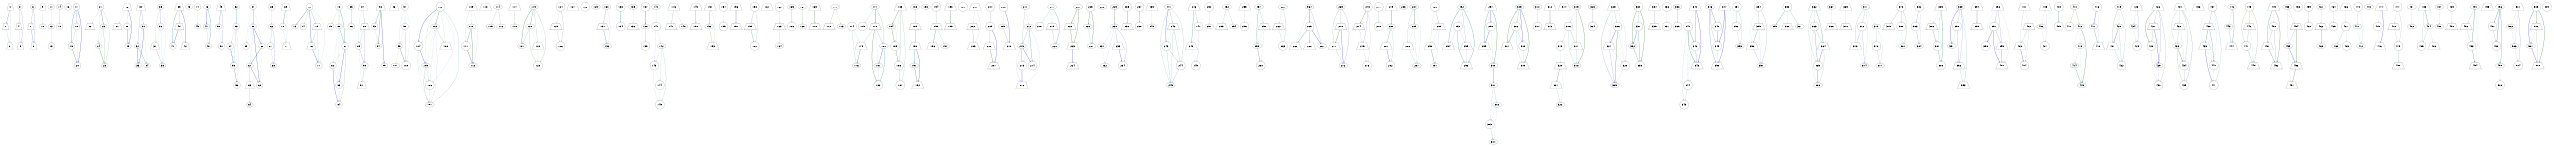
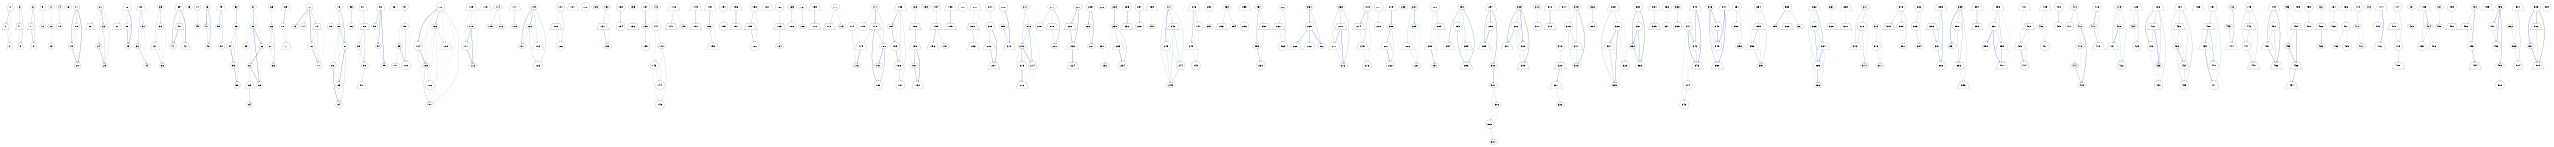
(138, 66) -> none
